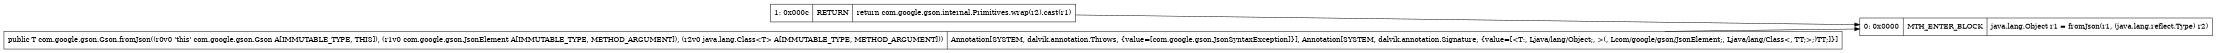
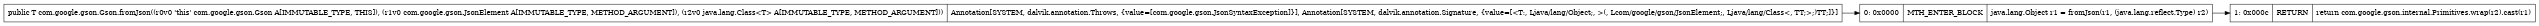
(1465, 20) -> (2219, 13)
